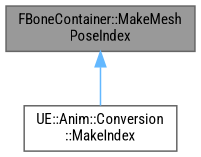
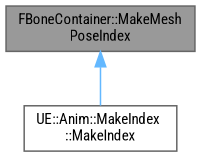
(100, 128) -> (100, 128)
